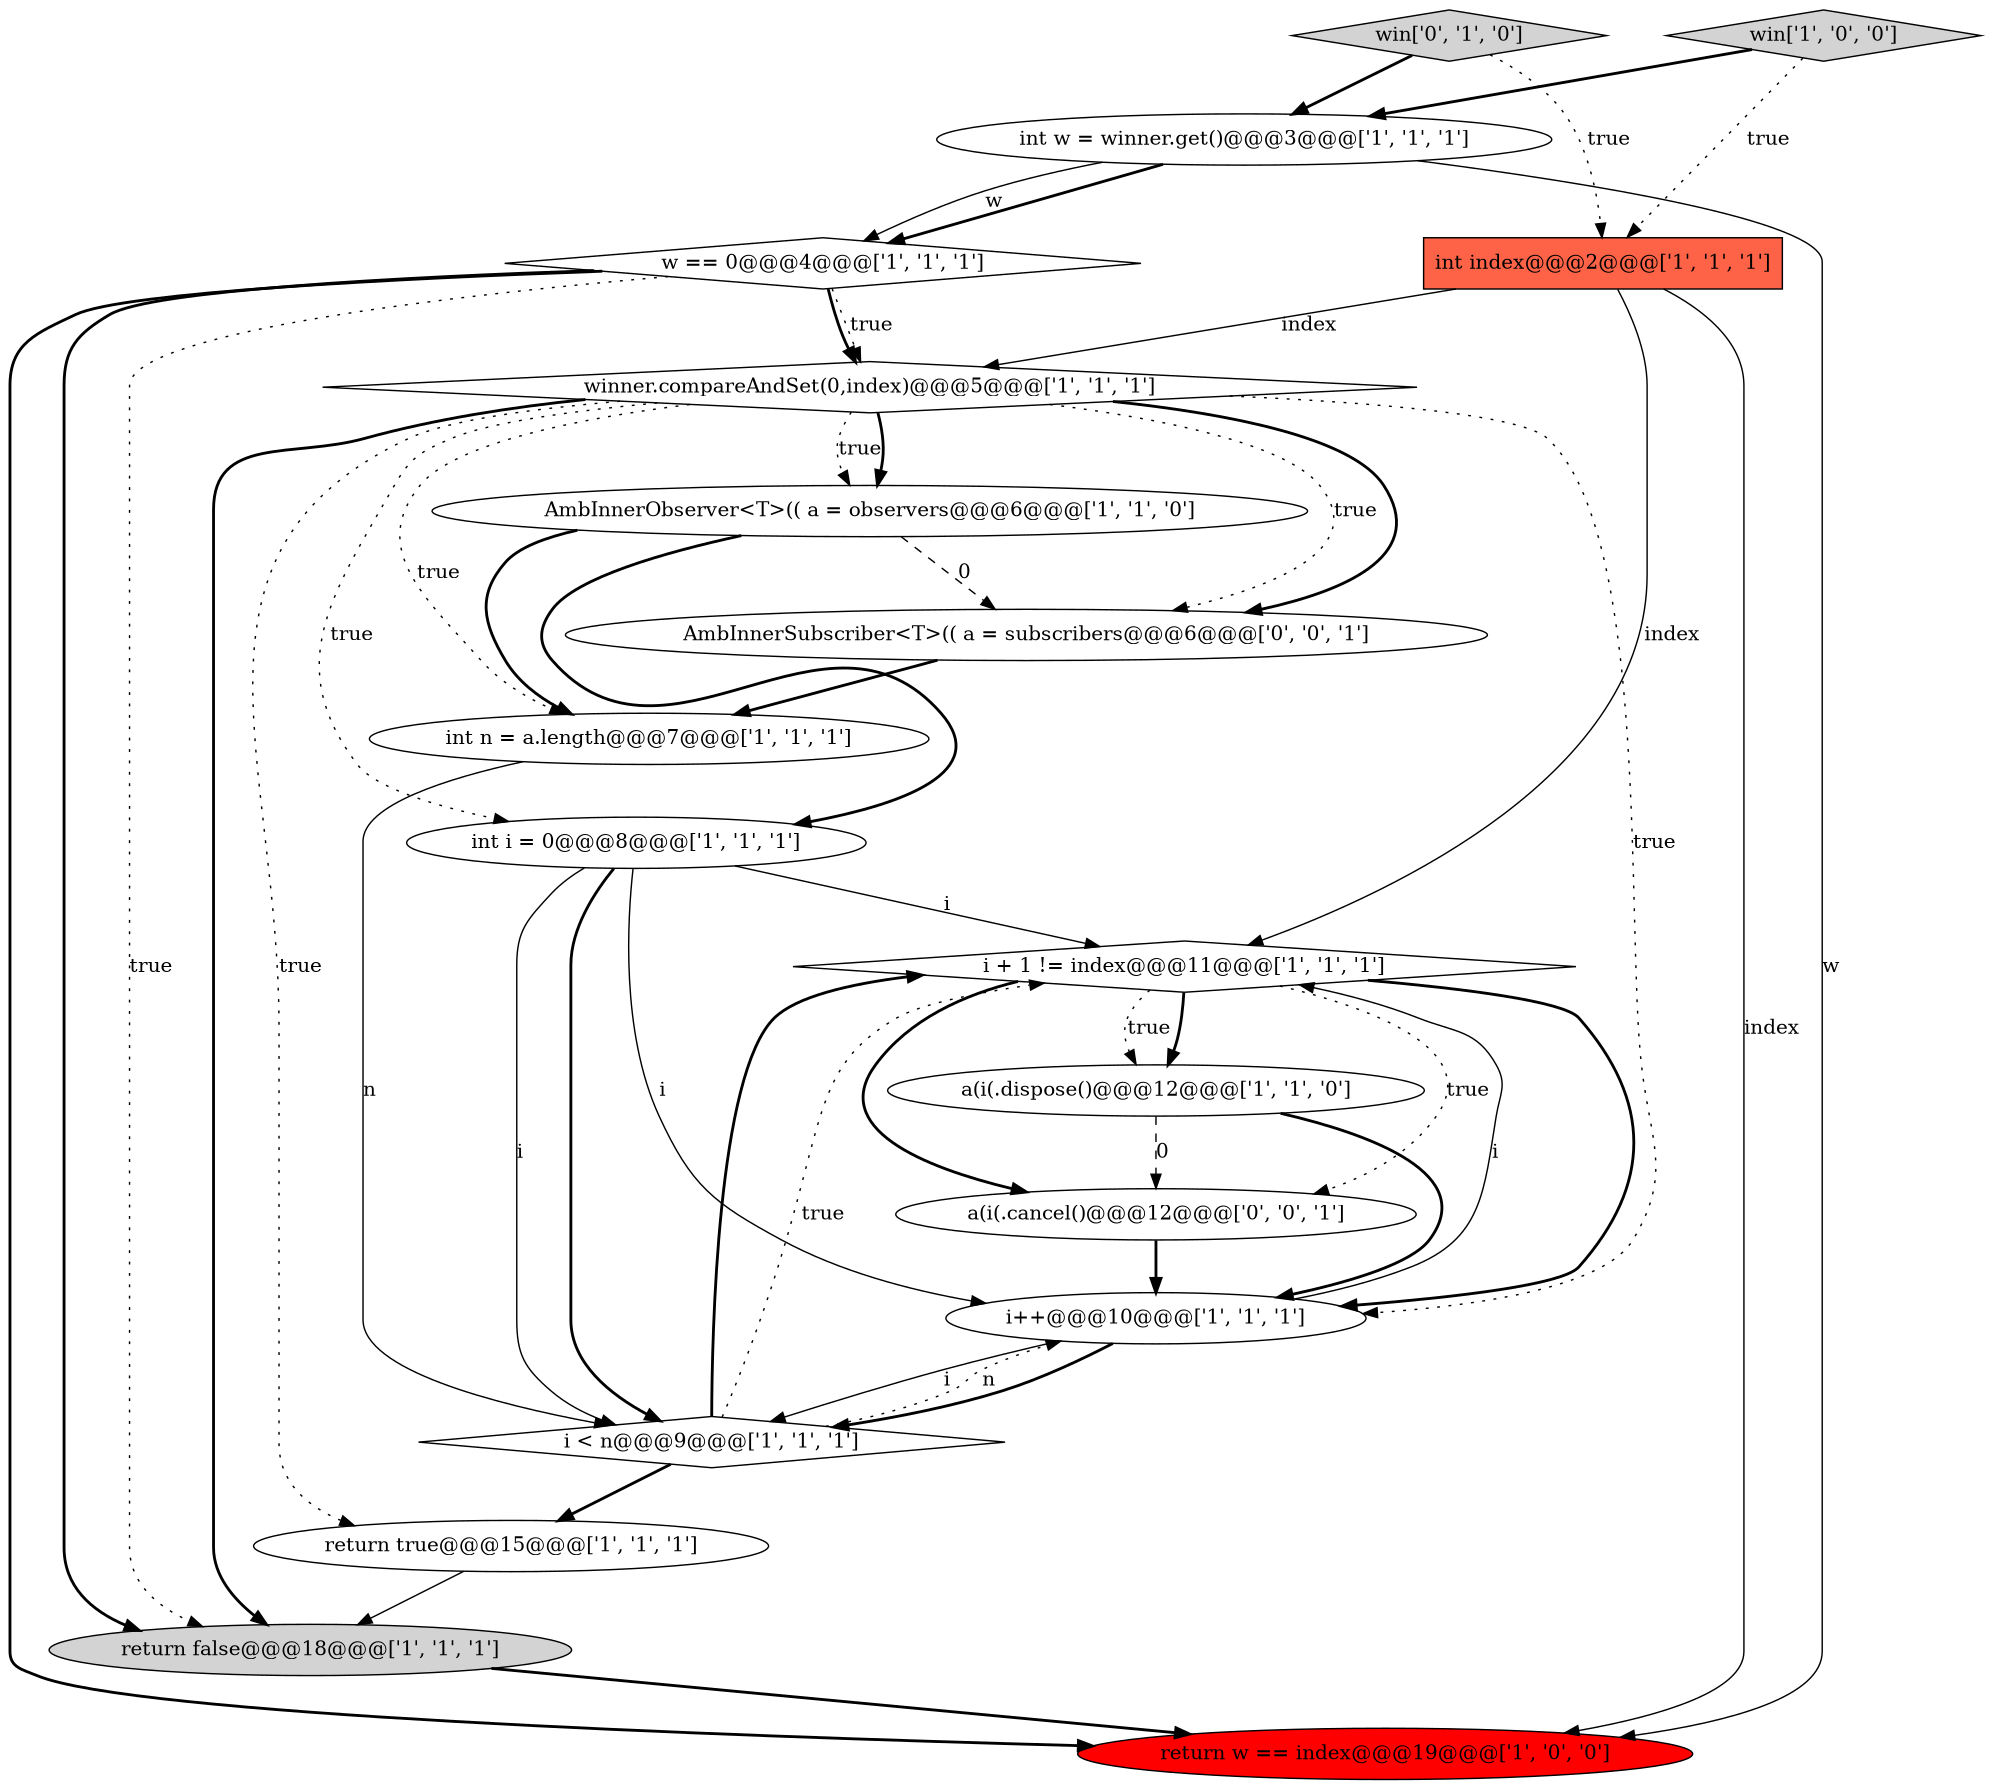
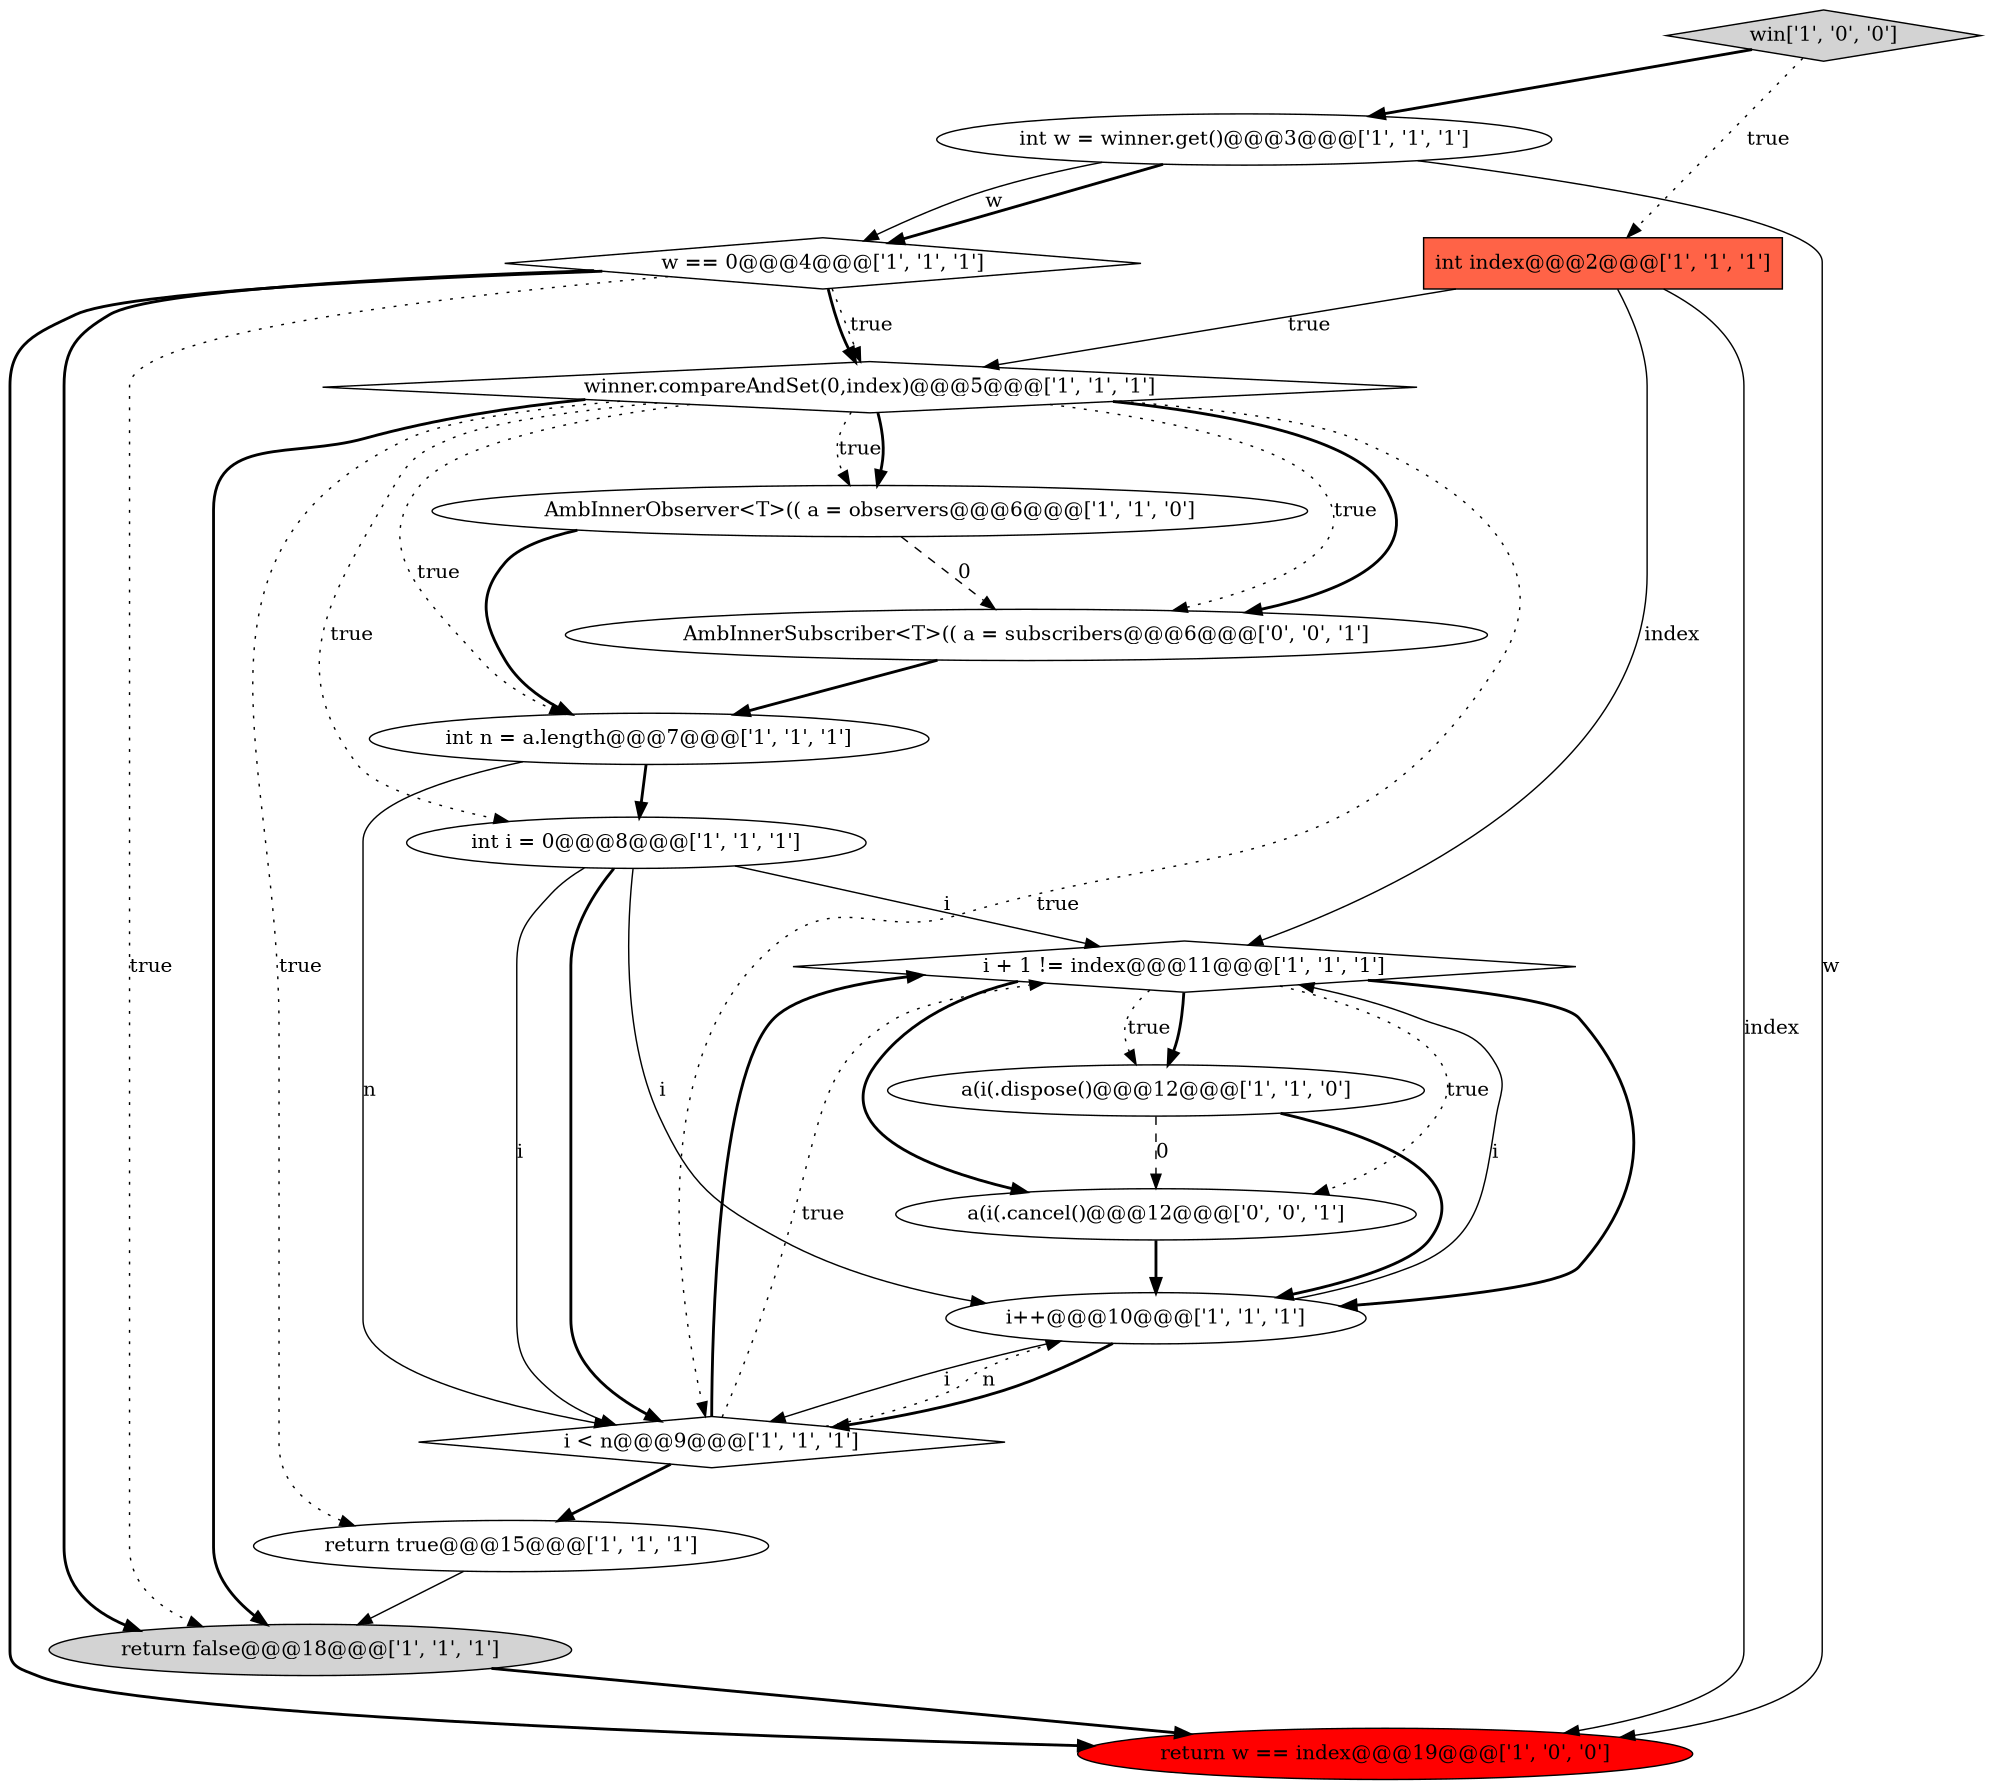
(1449, 36) -> none
(1310, 325) -> (1310, 325)
(721, 694) -> (644, 784)
(1631, 809) -> (1198, 861)
